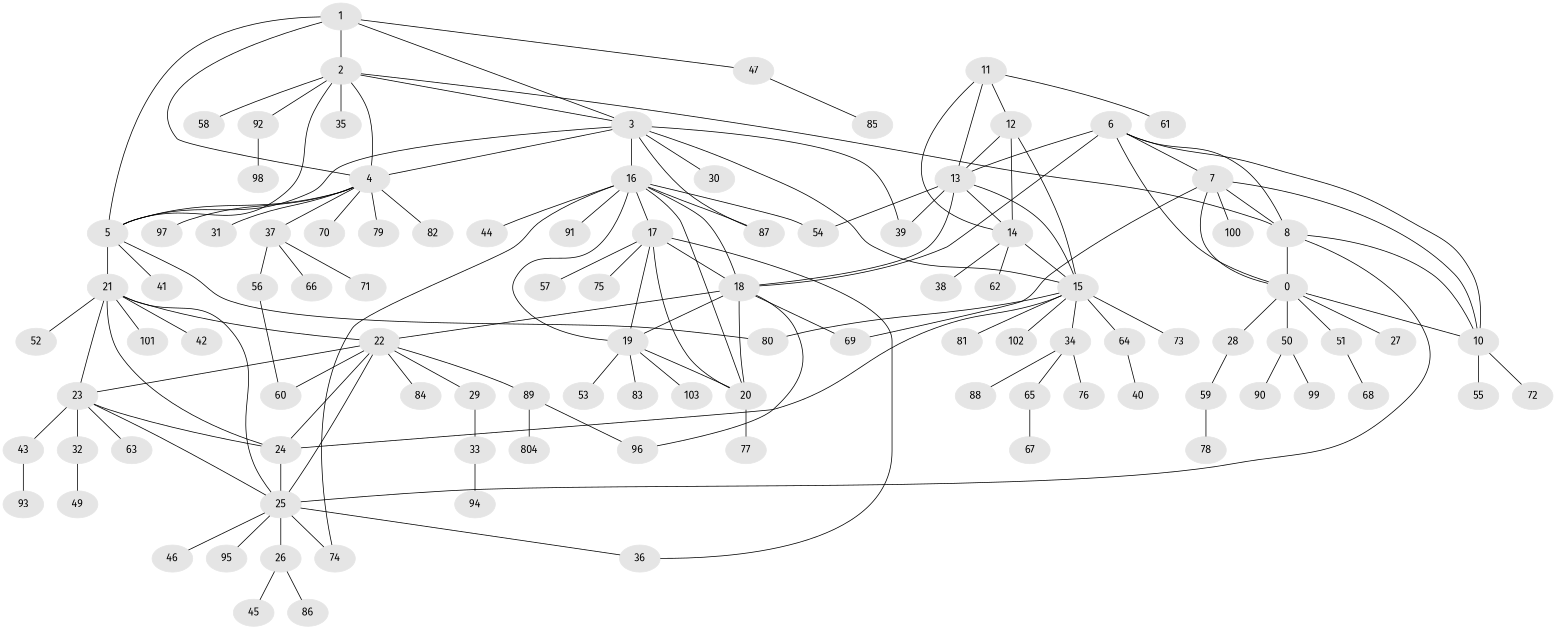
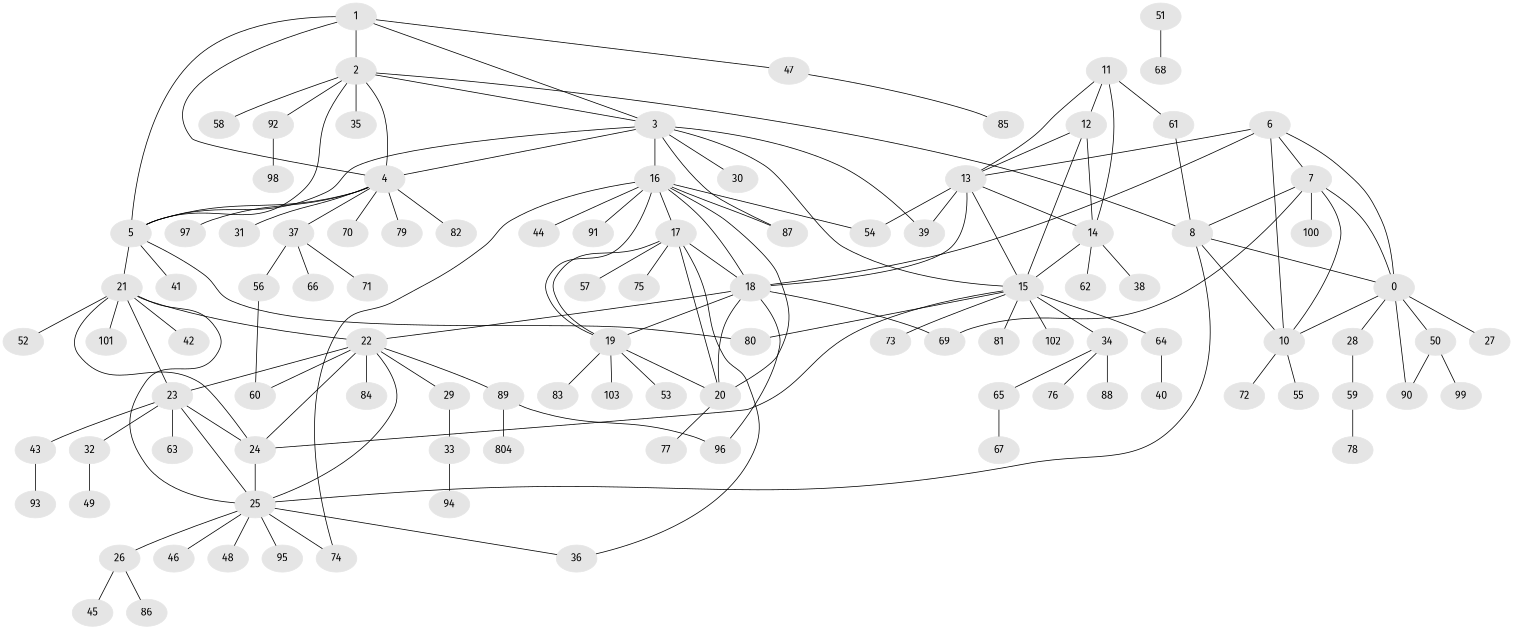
(1239, 165) -> (1183, 179)
(1314, 315) -> (1401, 342)
none -> (228, 559)
